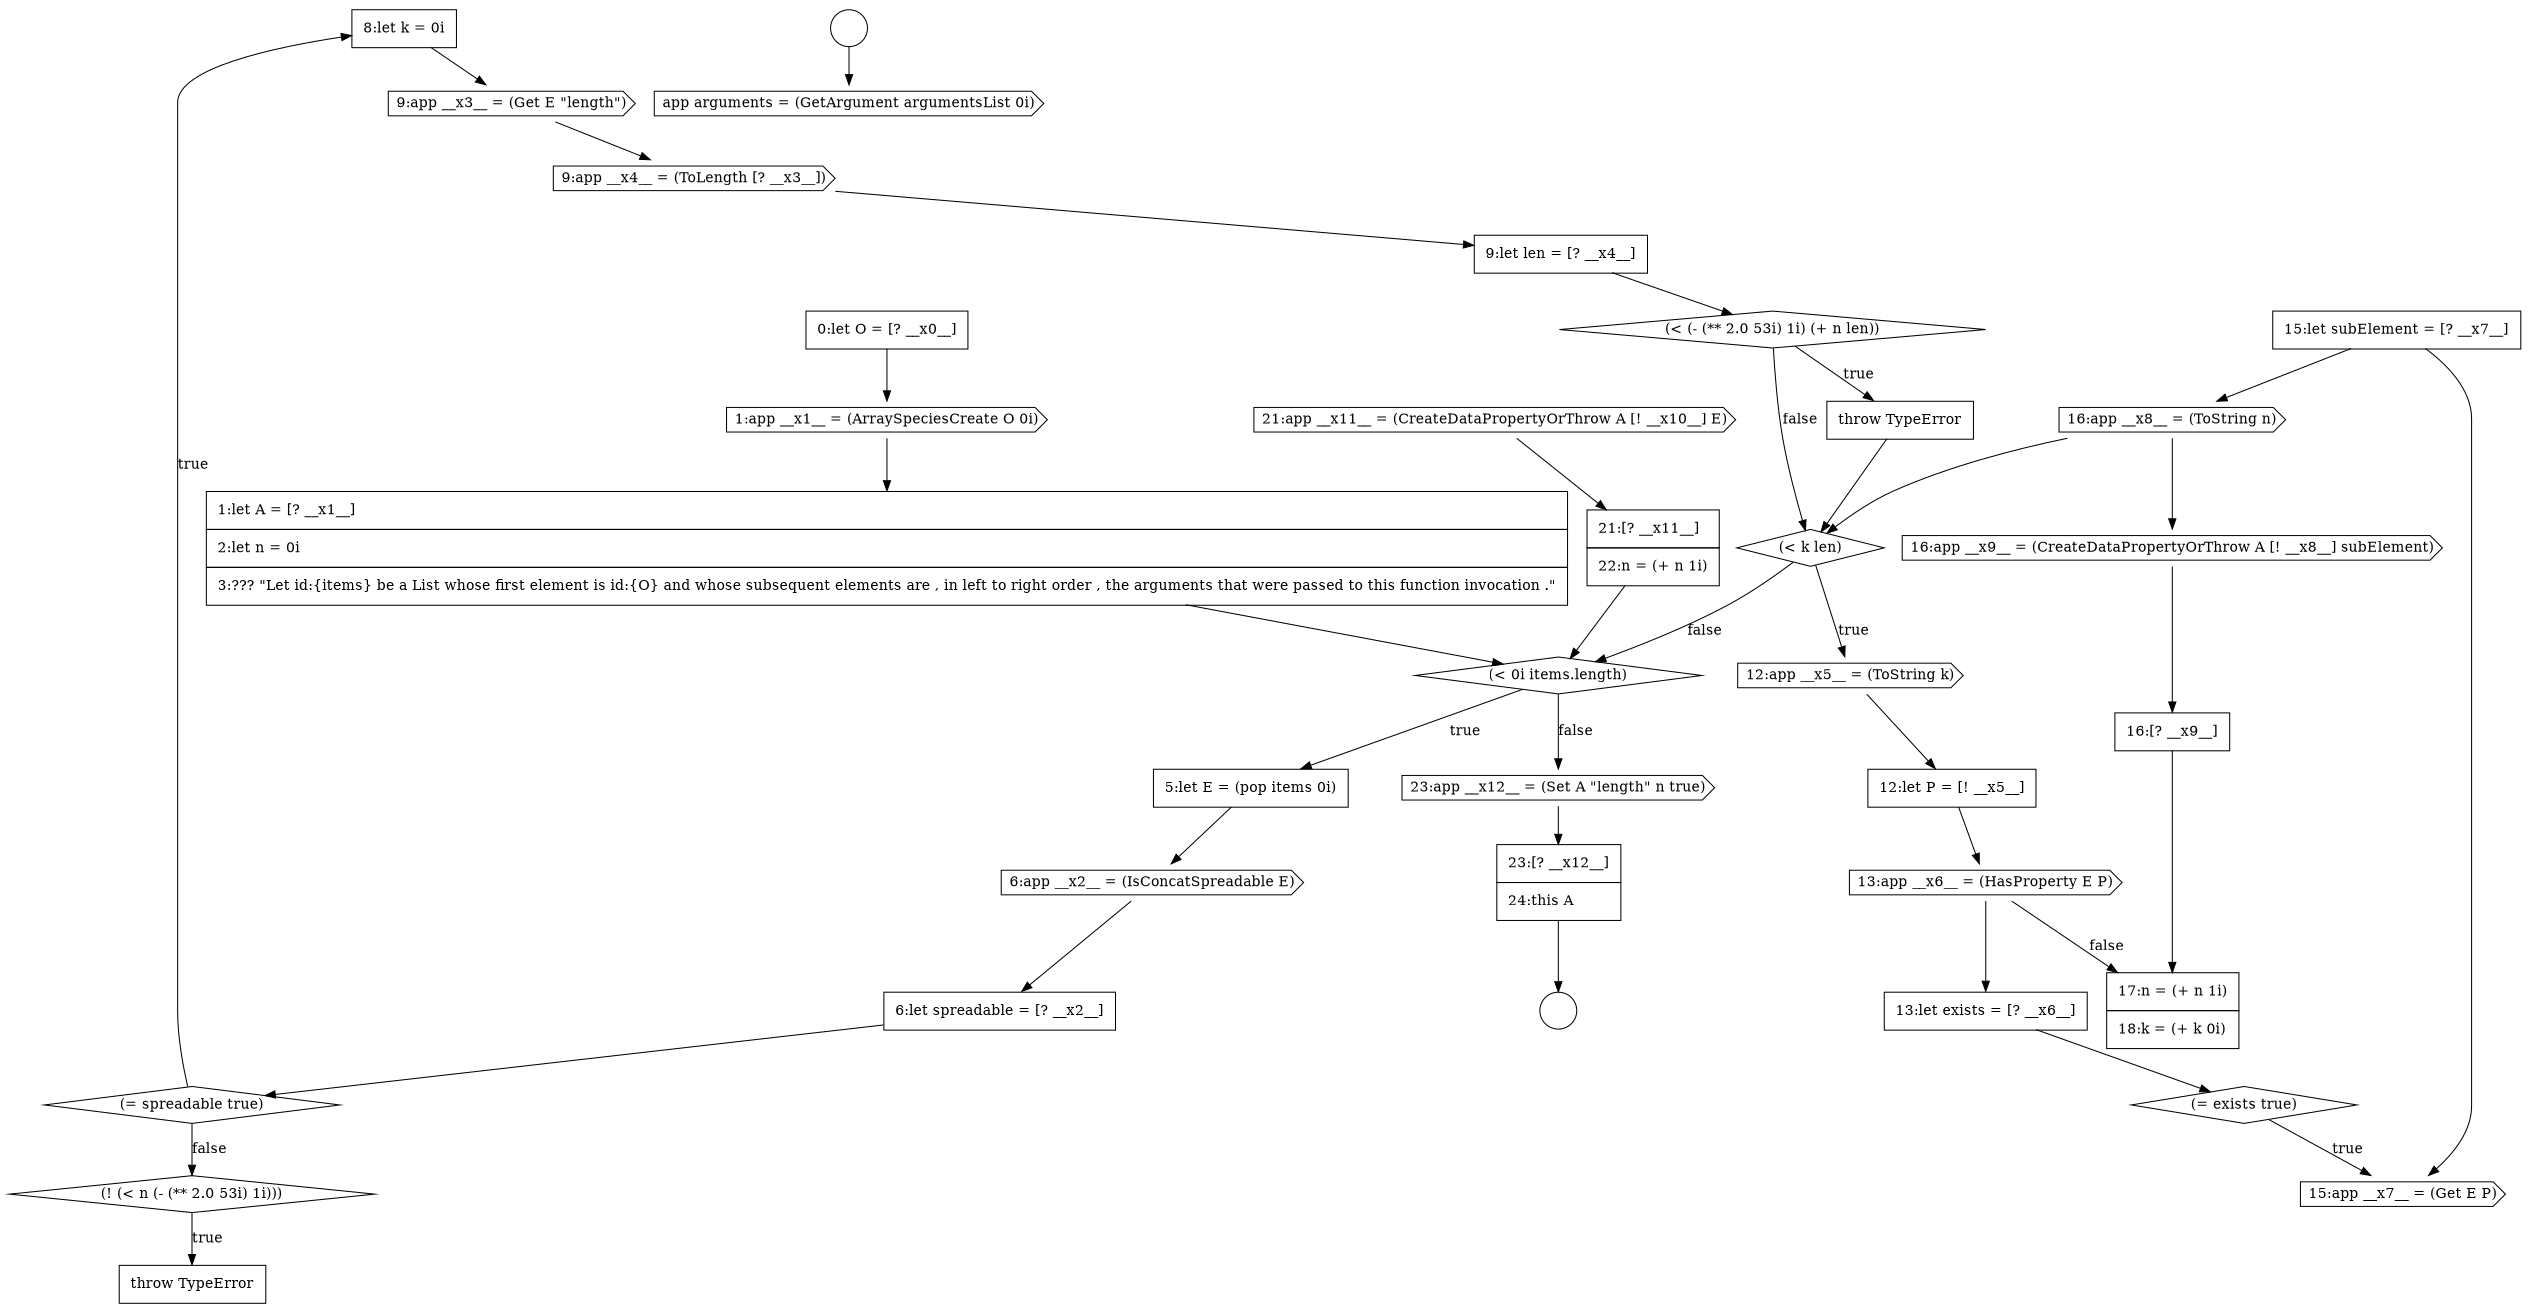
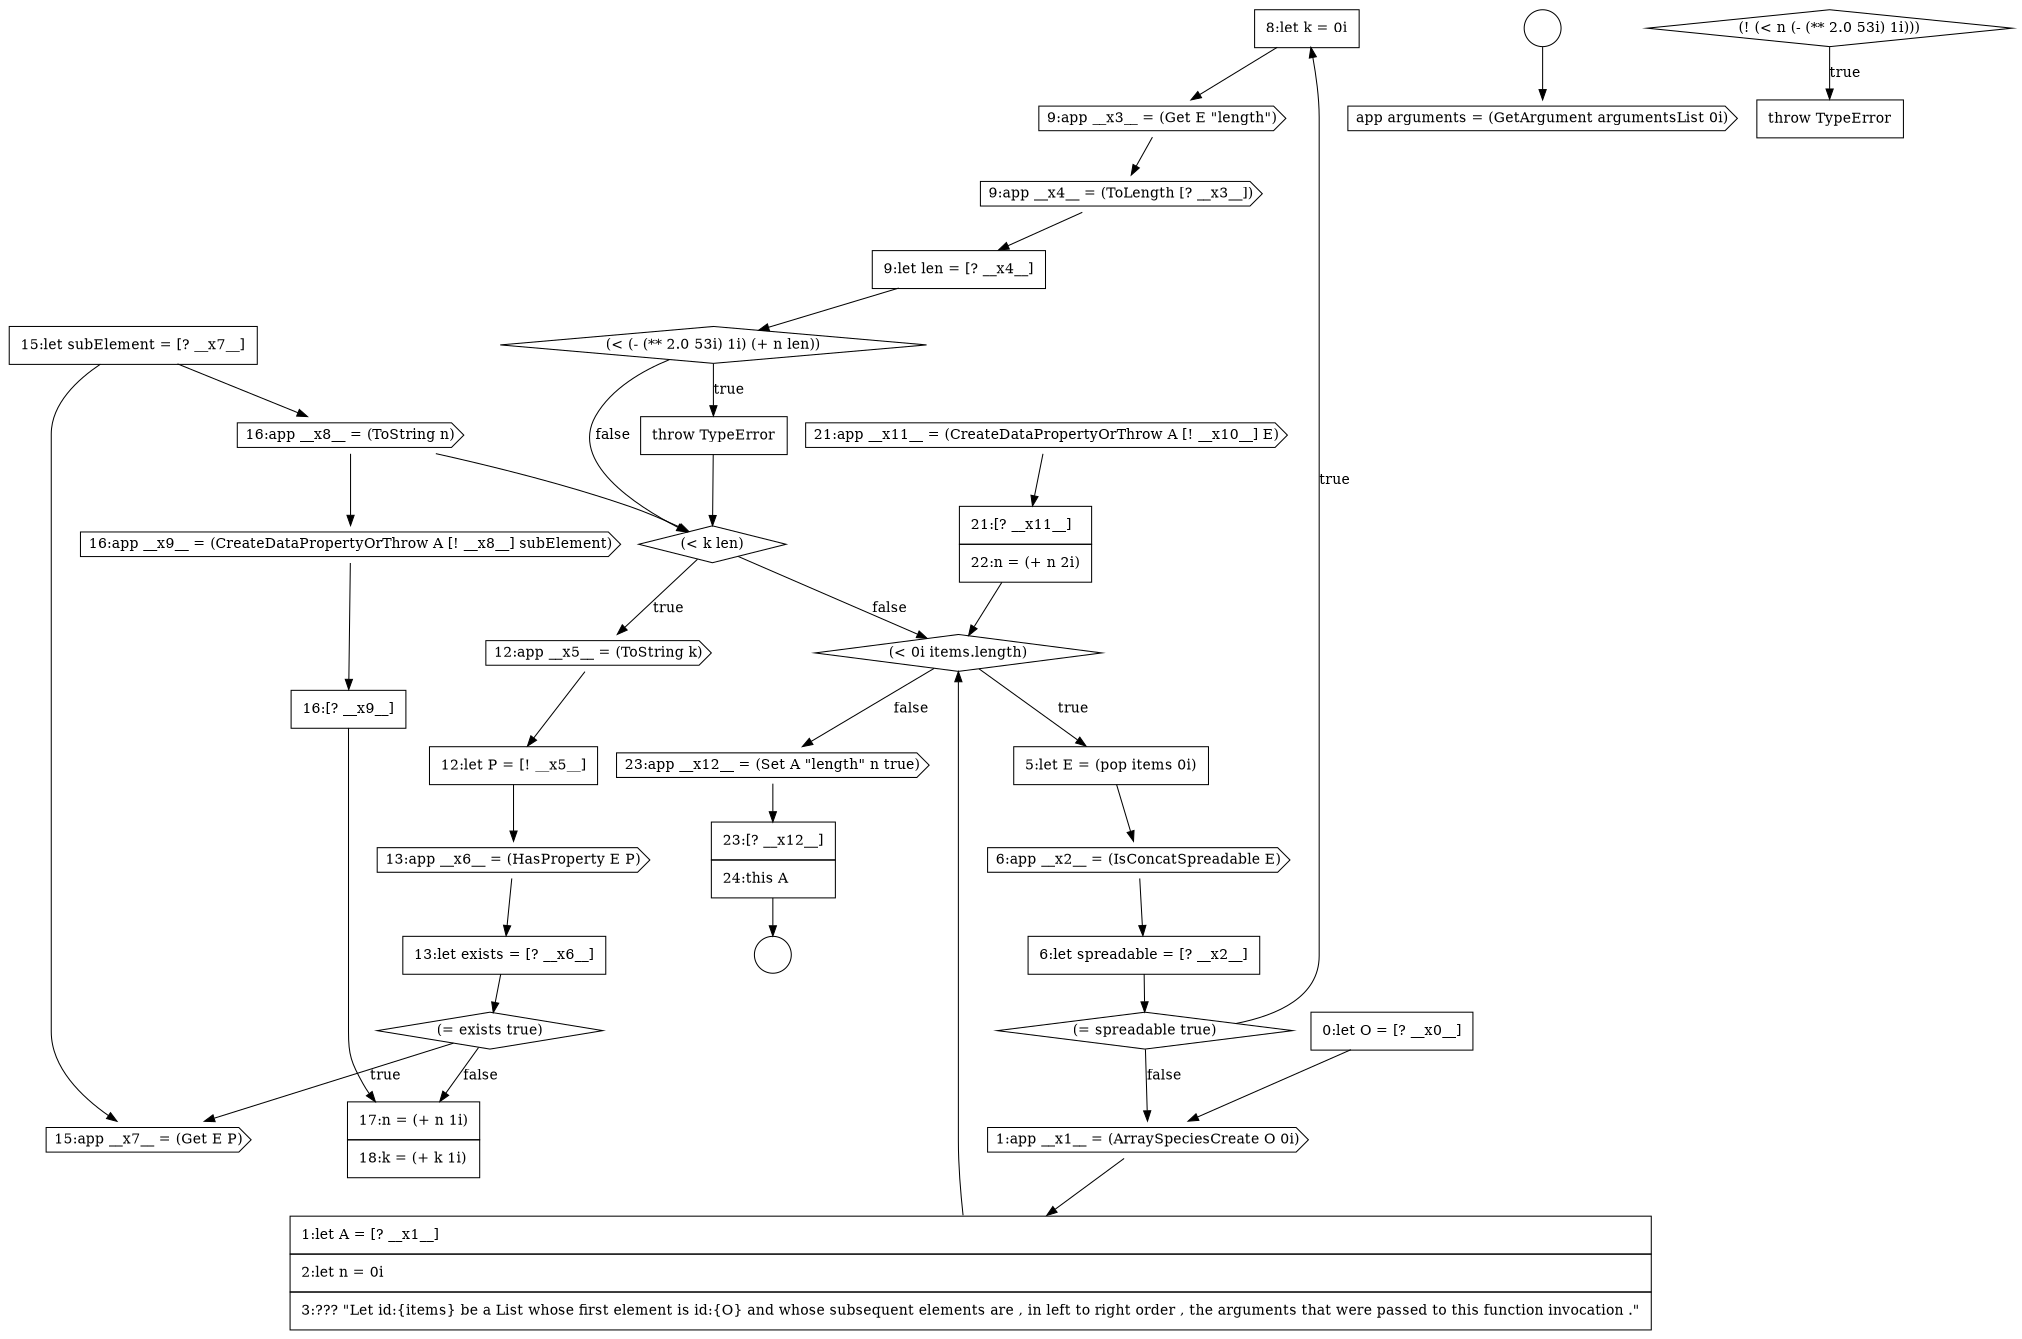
(1653, 566) -> (1026, 563)
(2060, 934) -> (462, 1070)
(2172, 1029) -> (413, 1158)
(192, 1144) -> (1146, 1080)
